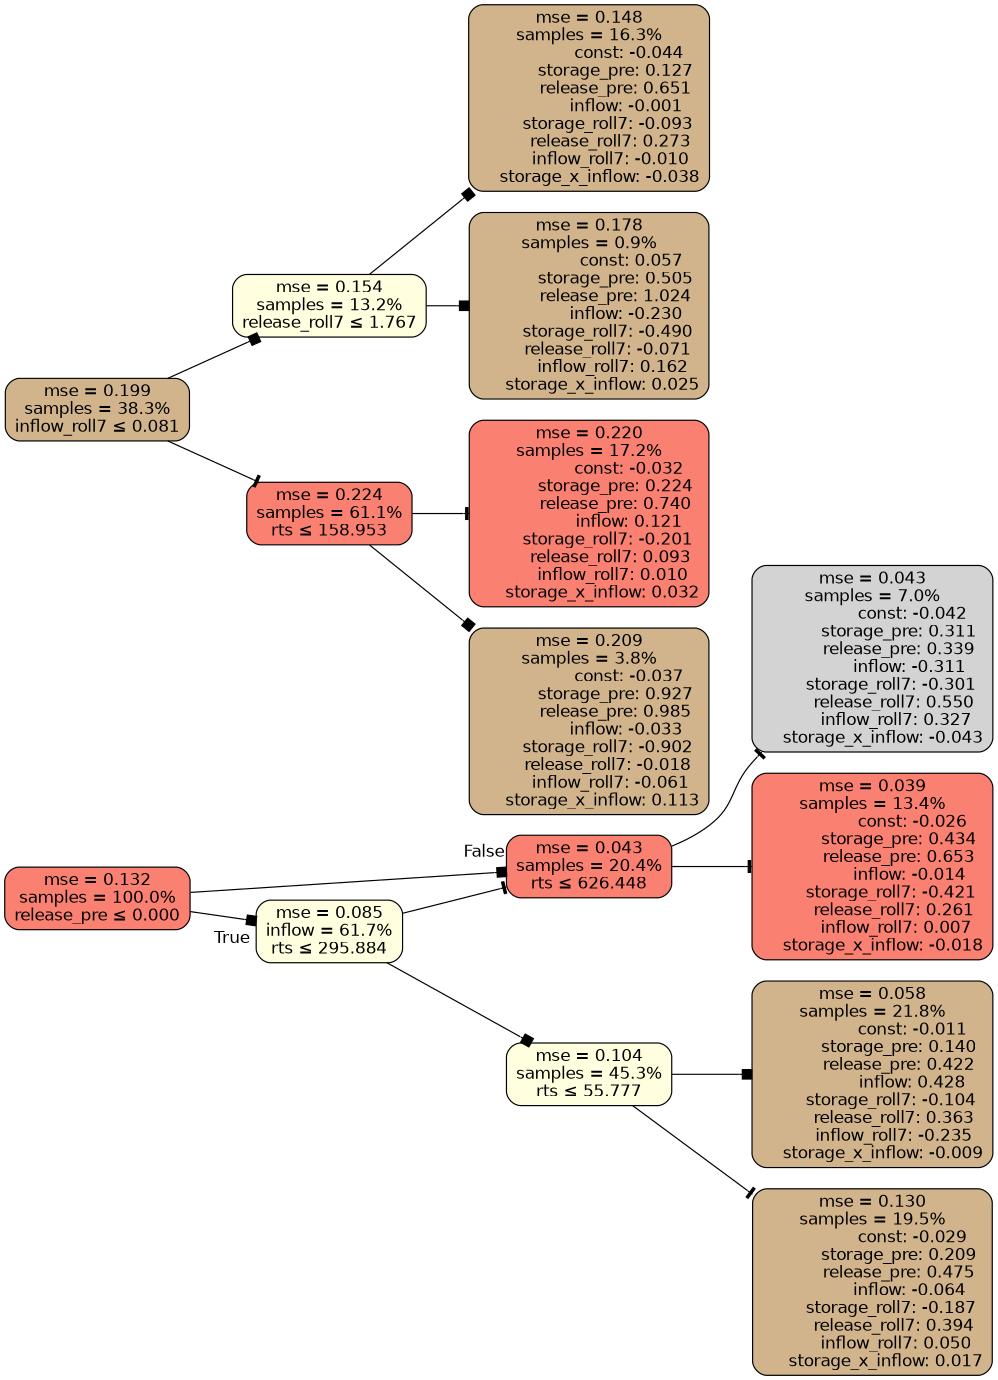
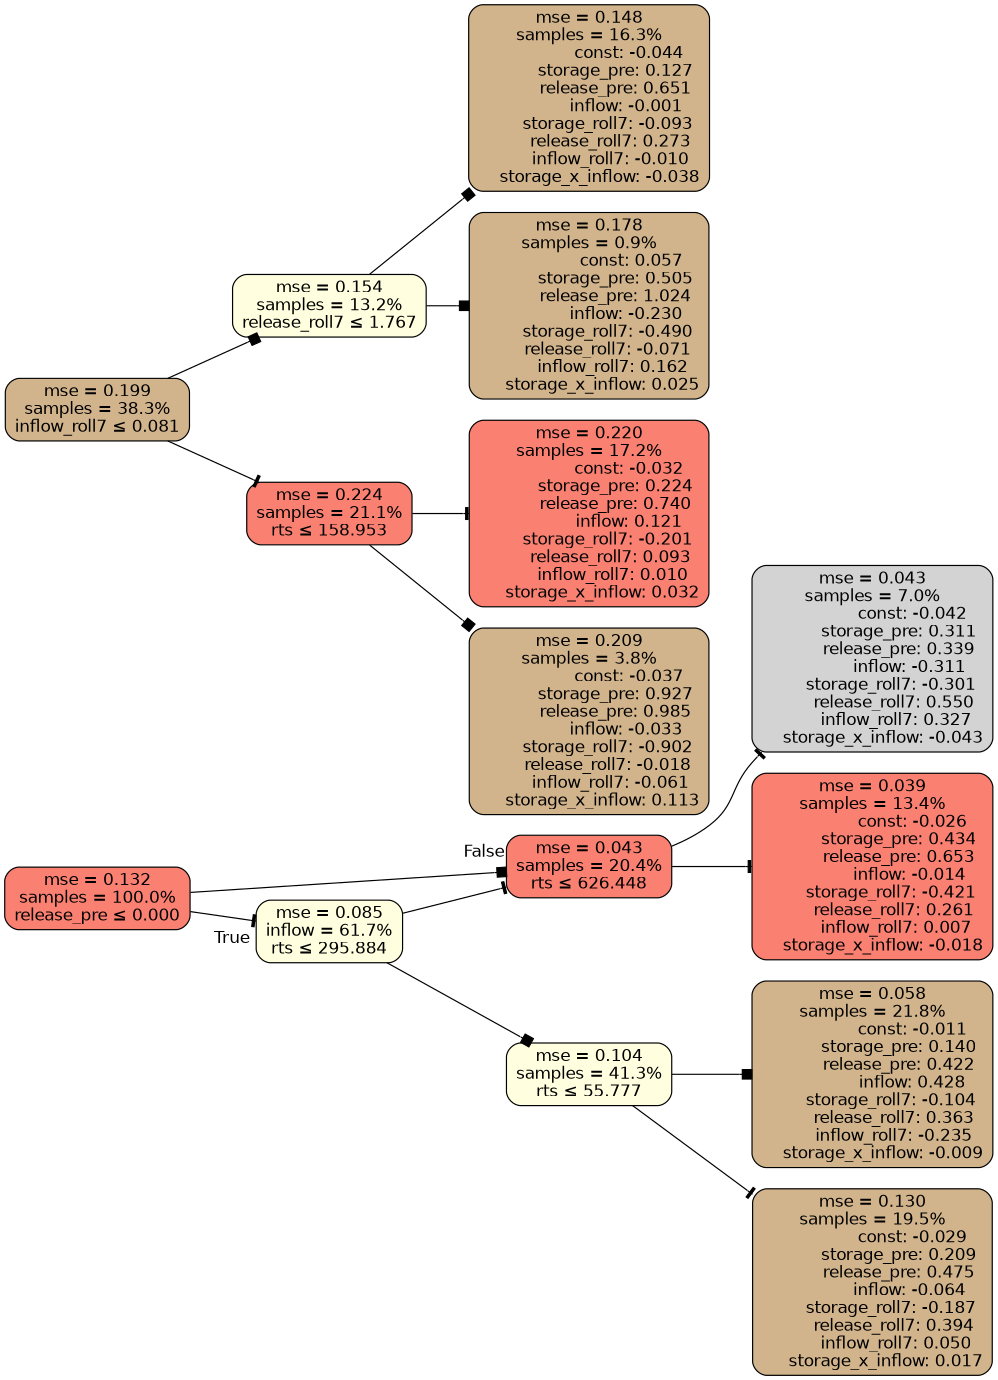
(329, 514) -> (329, 514)
(217, 915) -> (220, 916)
(589, 1074) -> (589, 1074)
